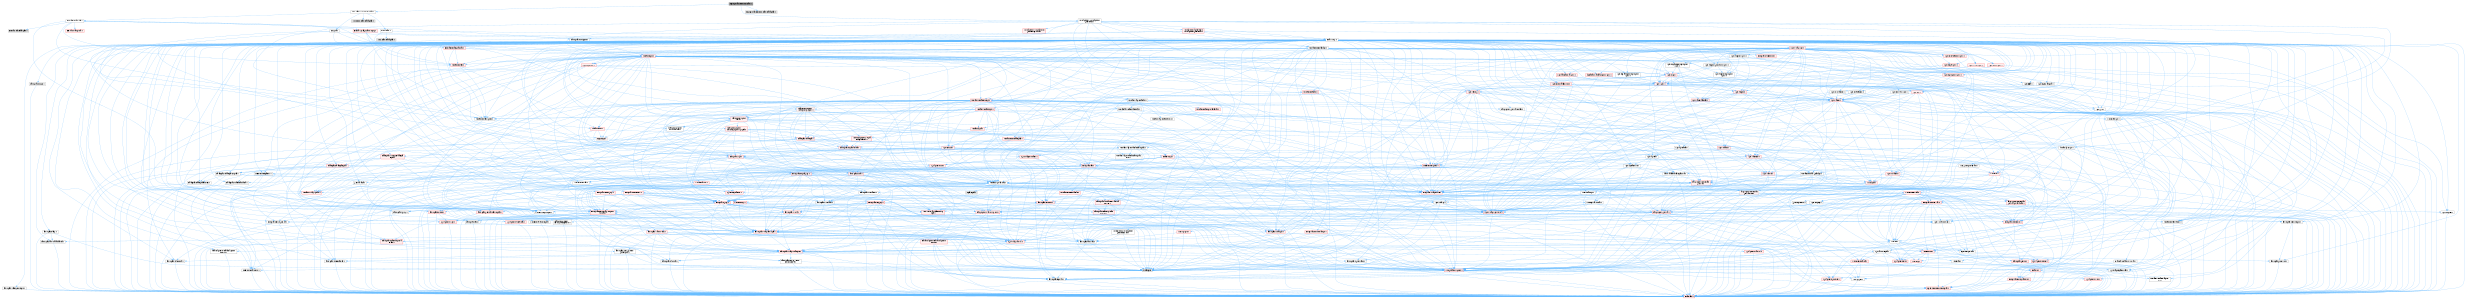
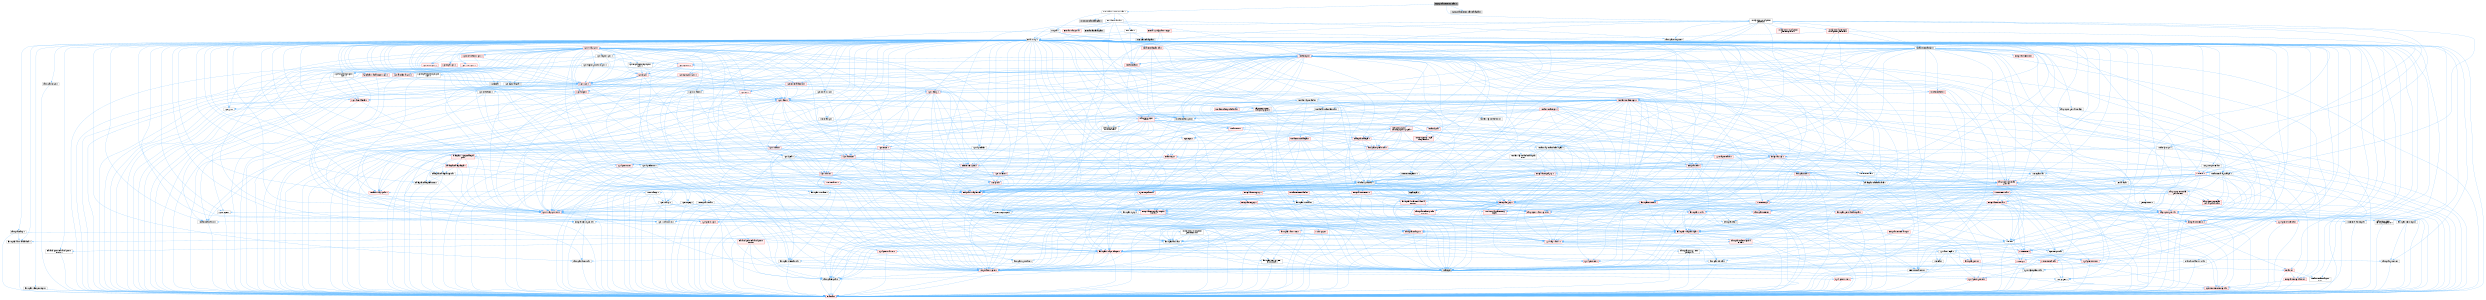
(780, 102) -> (1753, 128)
(1675, 174) -> (2038, 174)
(437, 212) -> (1762, 212)
